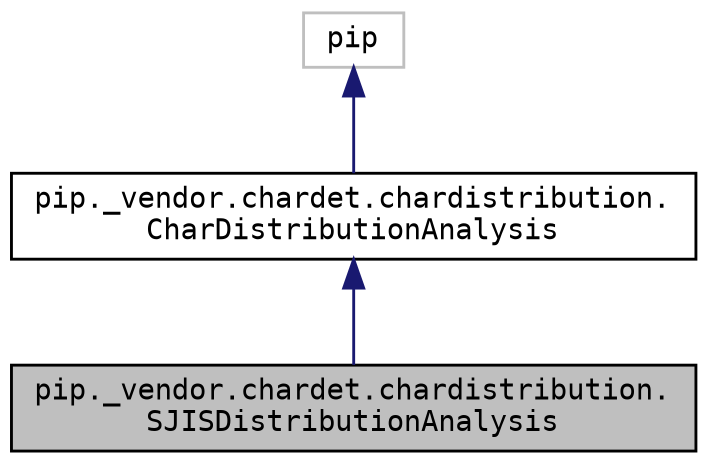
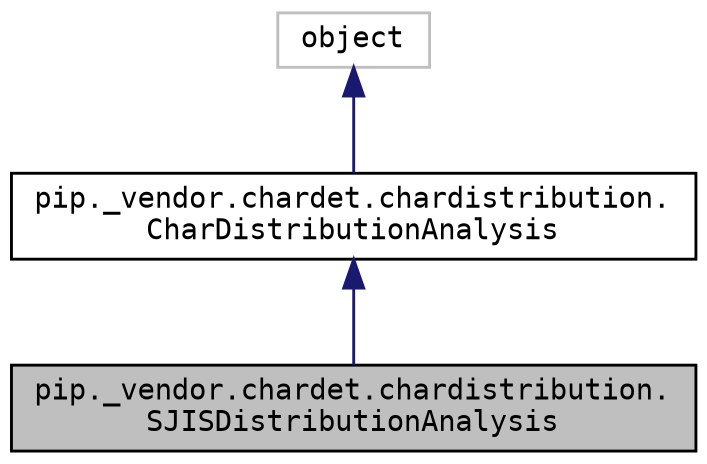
(354, 40) -> (354, 40)
